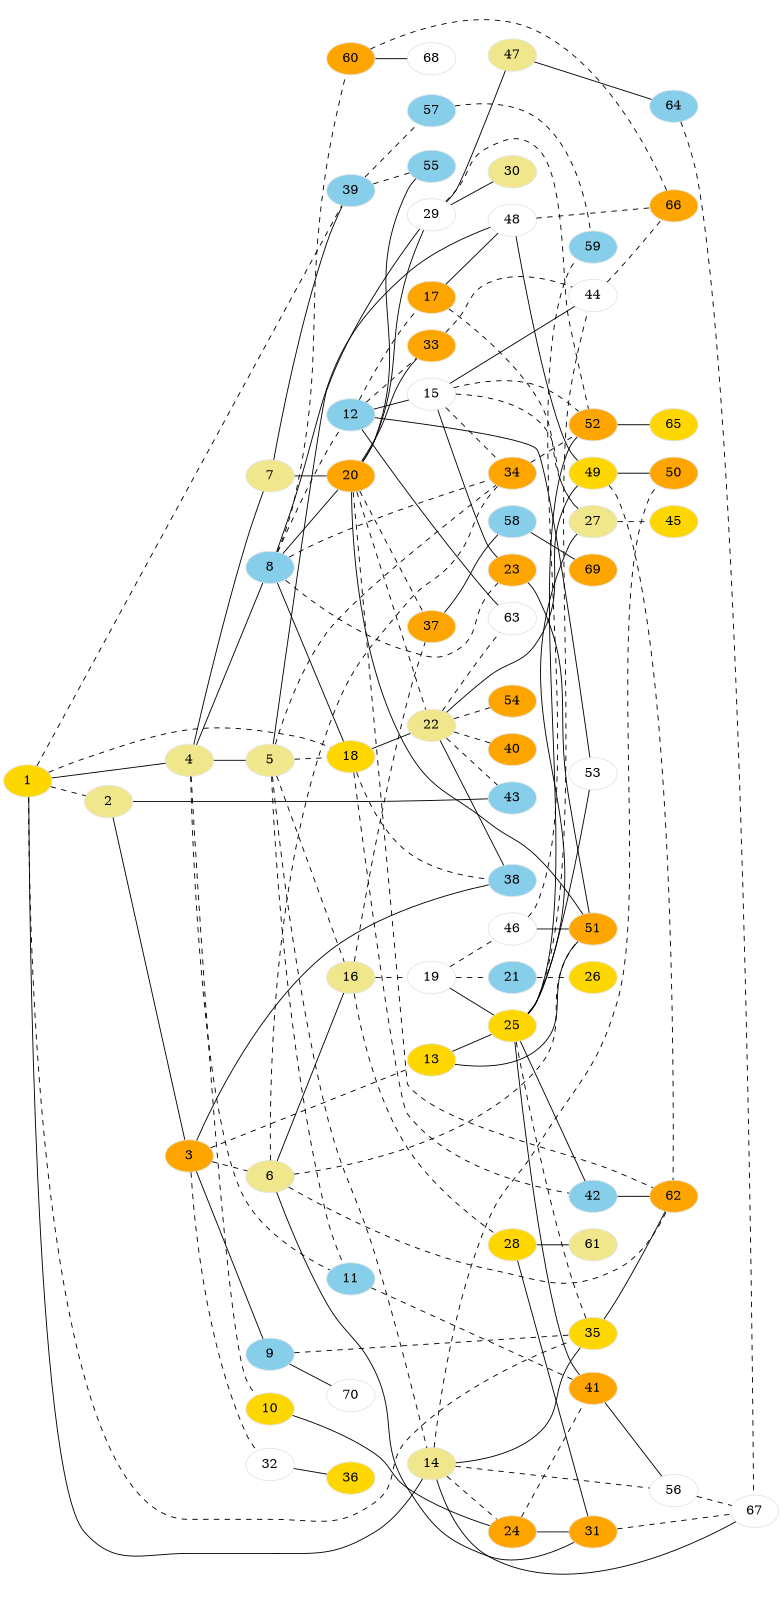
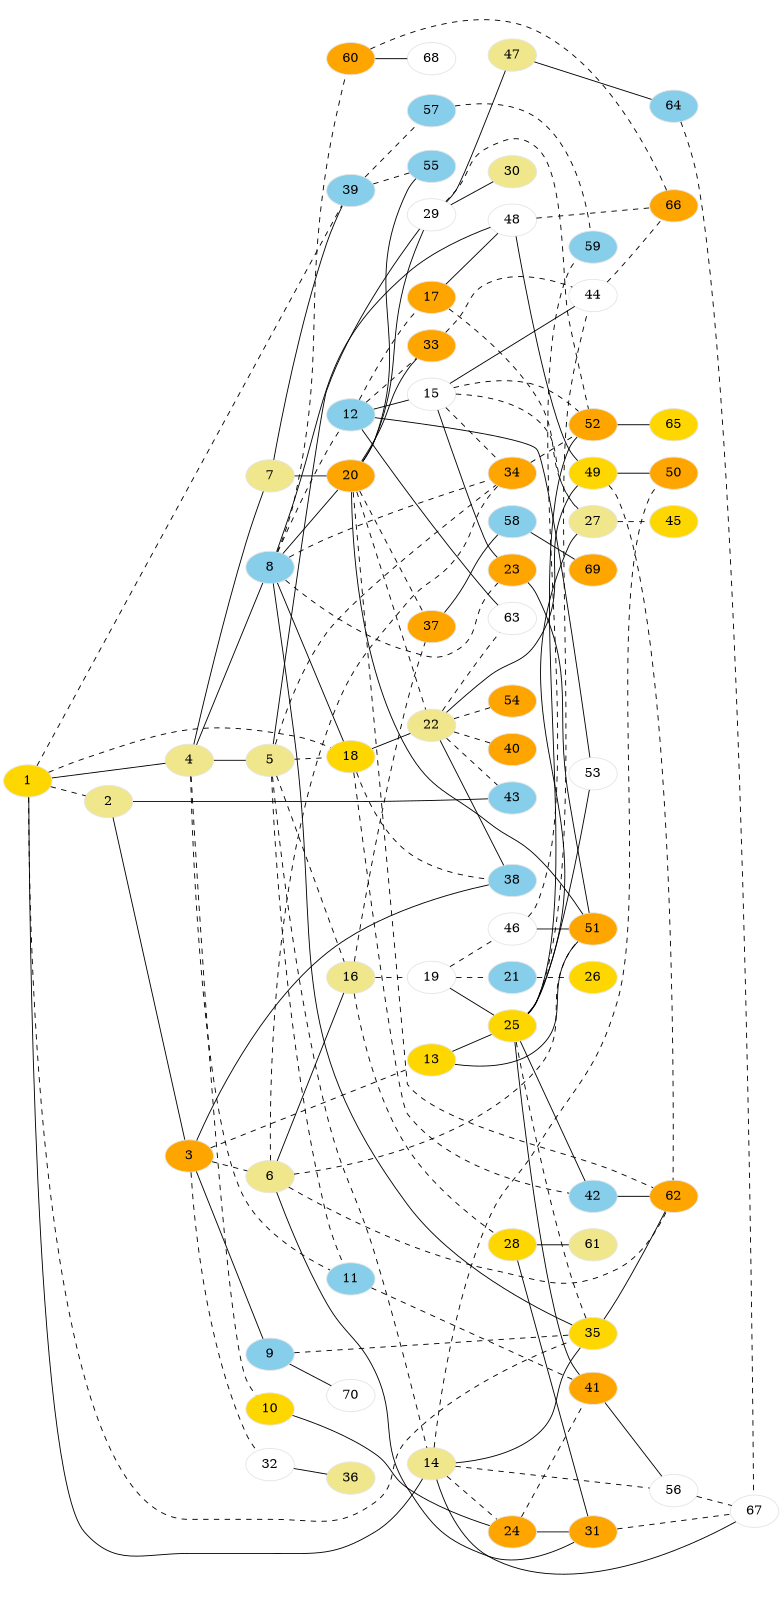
none -> (317, 1007)
(351, 1478) -> (351, 1478)
